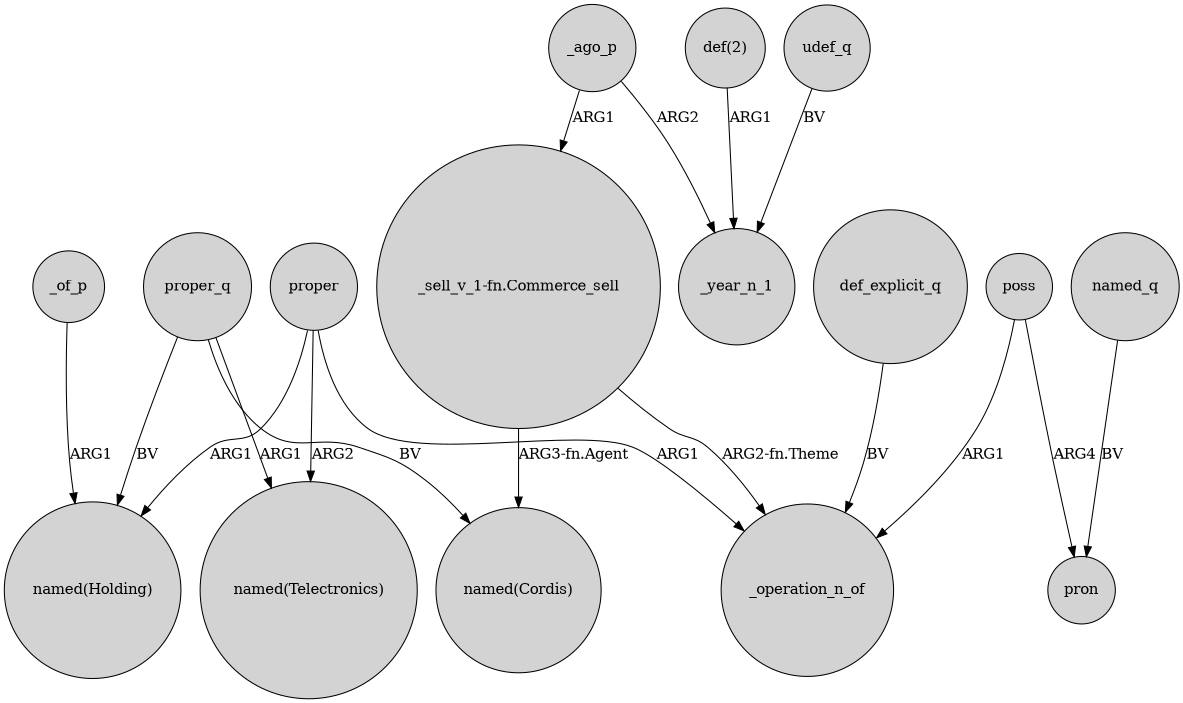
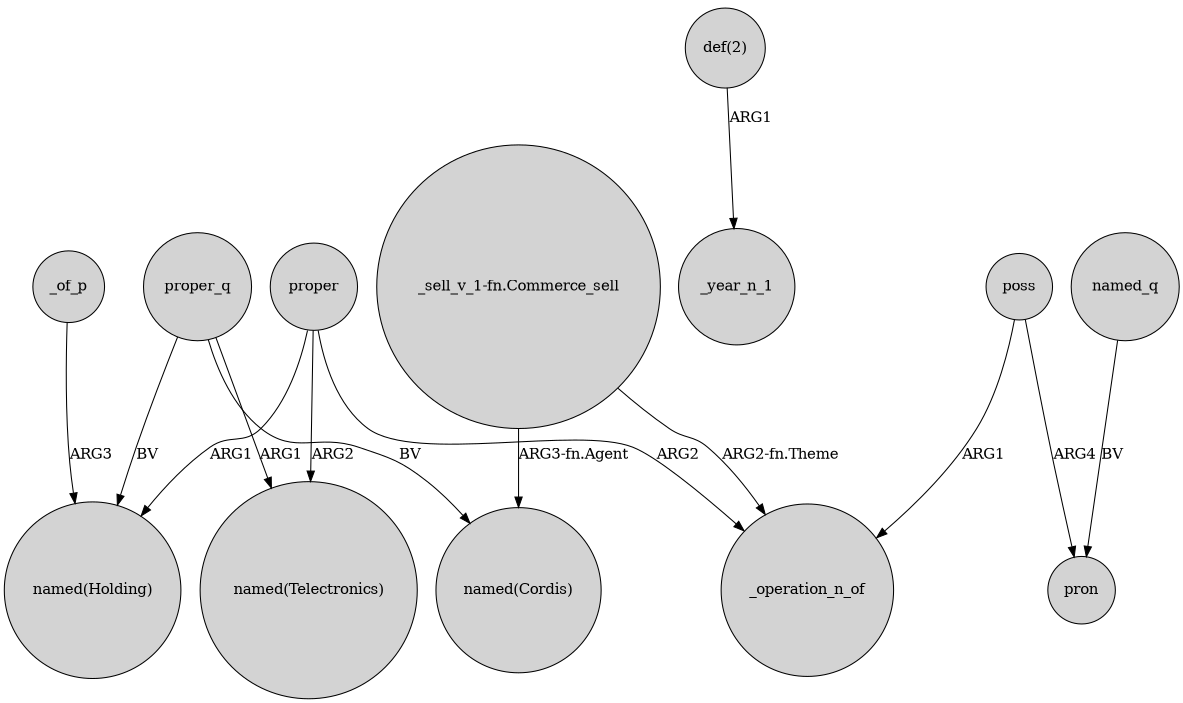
(592, 48) -> none
(827, 48) -> none
(890, 287) -> none
(91, 455) -> (91, 455)
(678, 455) -> (678, 455)
